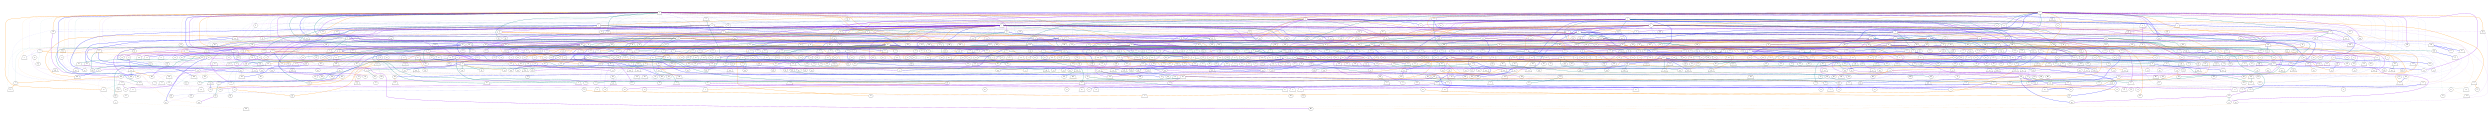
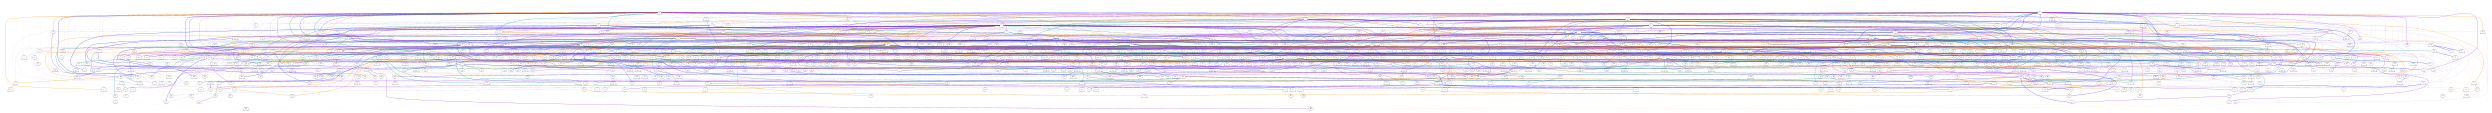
(2022, 28) -> (2287, 54)
none -> (1350, 42)
